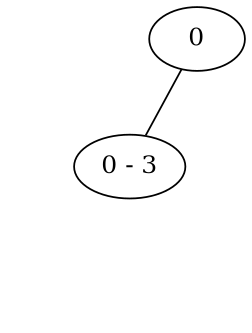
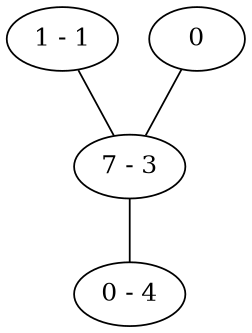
none -> (62, 39)
(130, 167) -> (130, 167)
none -> (130, 294)
